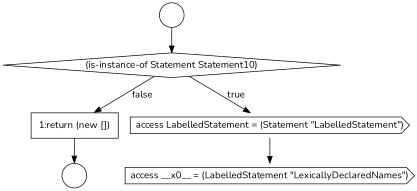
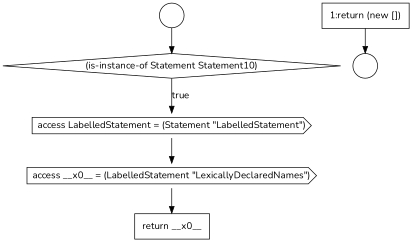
(127, 93) -> none
none -> (172, 226)
